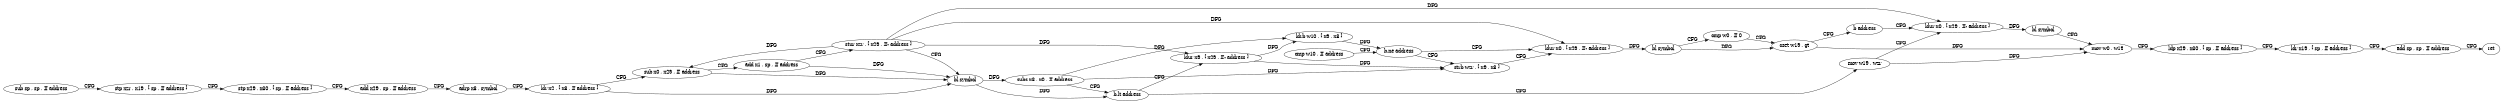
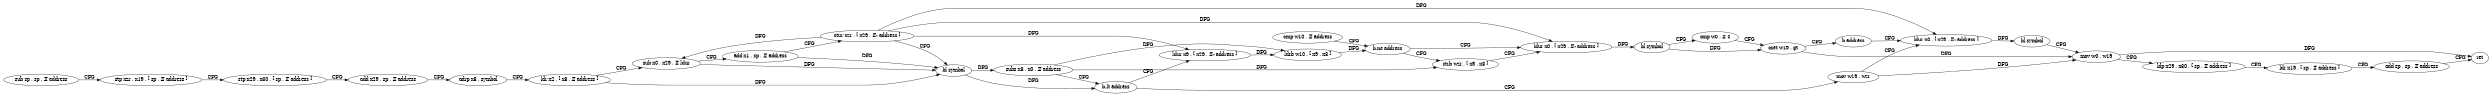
none -> (2294, 51)
(1347, 66) -> none
(672, 72) -> (666, 63)
